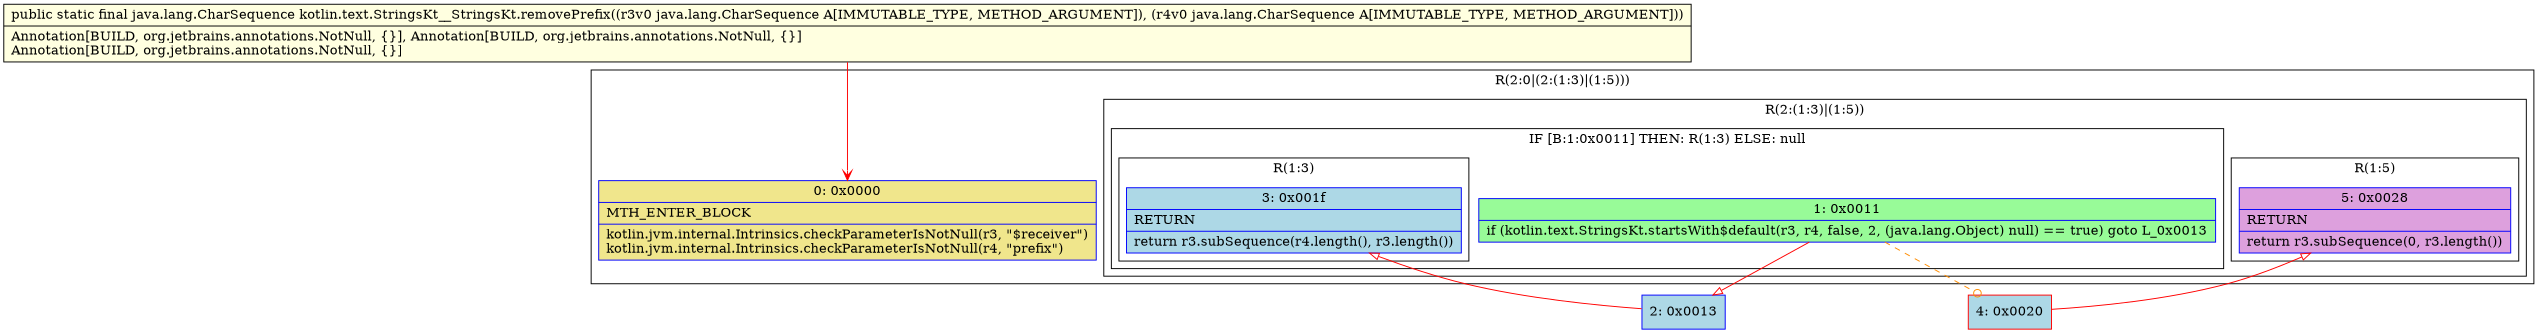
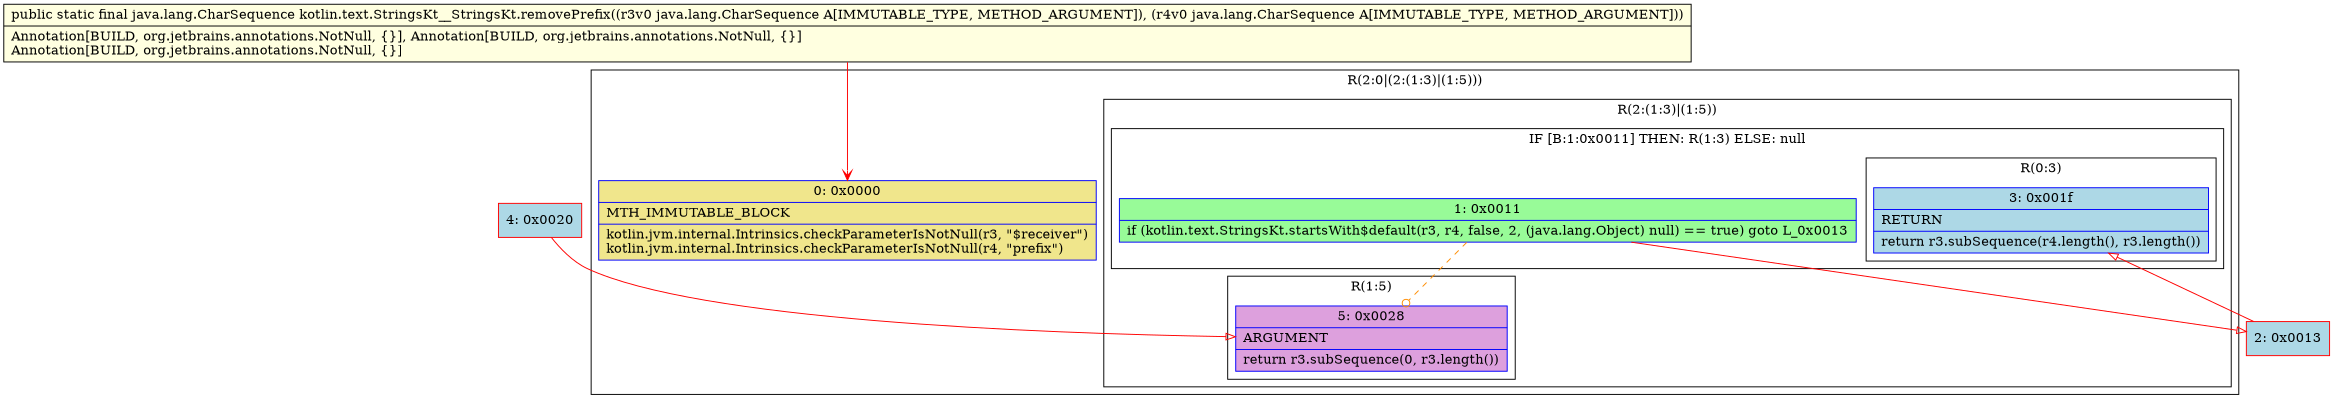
(1294, 169) -> (2041, 169)
(679, 213) -> (698, 213)
(2278, 220) -> (1286, 338)
(1921, 262) -> (1446, 263)
(1684, 312) -> (2288, 339)
